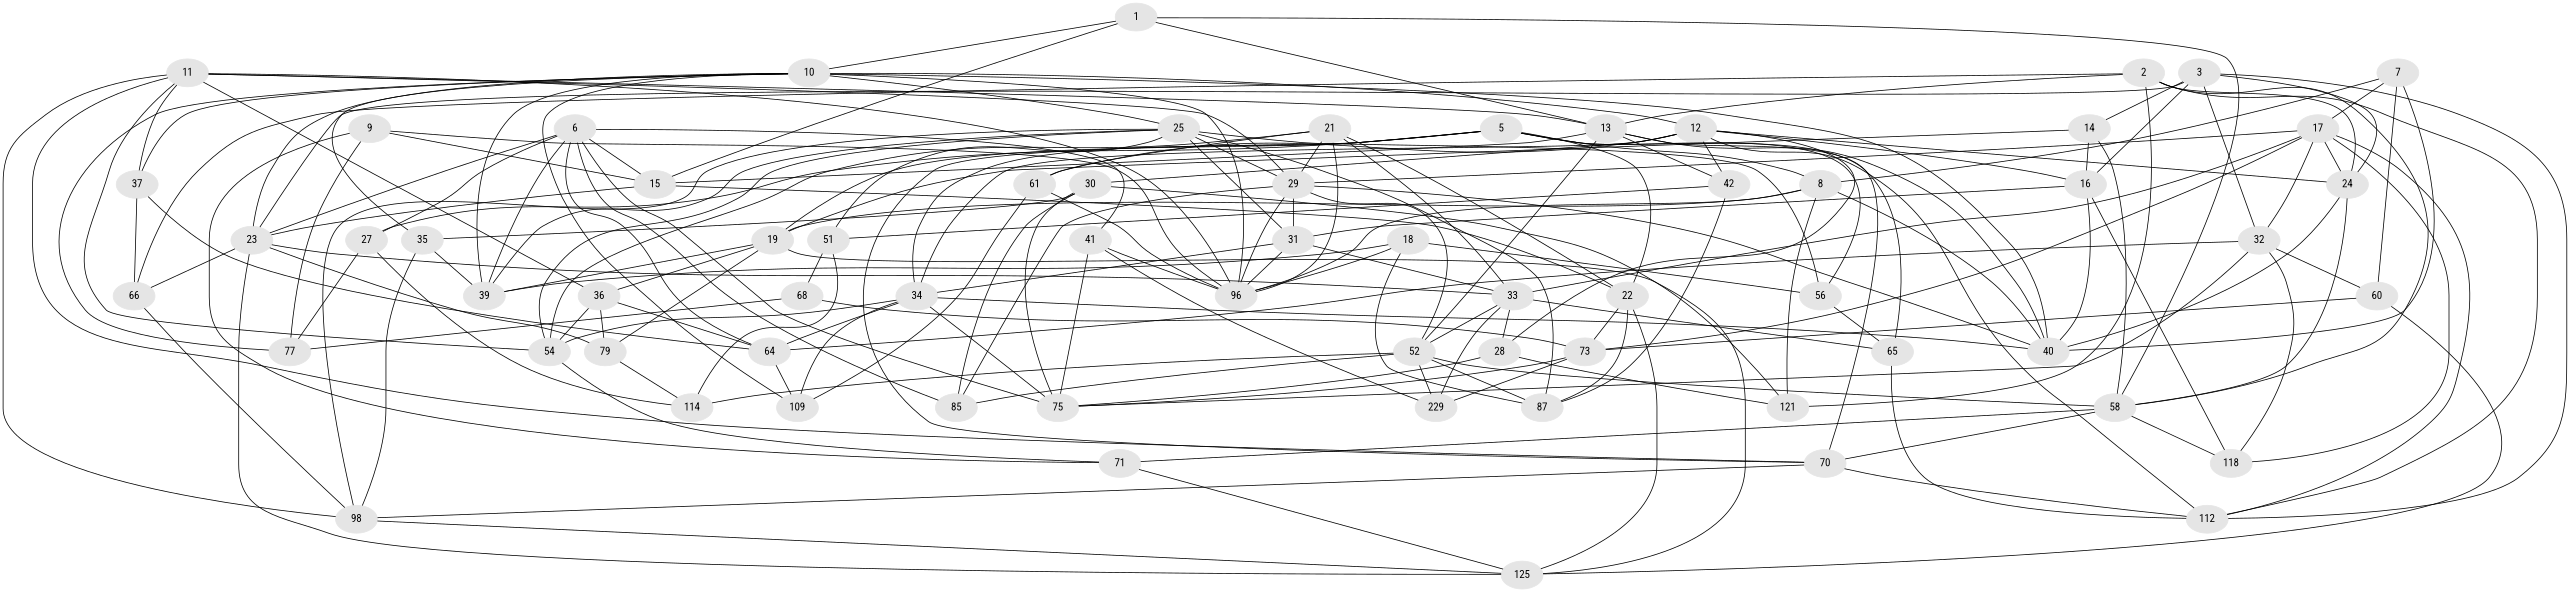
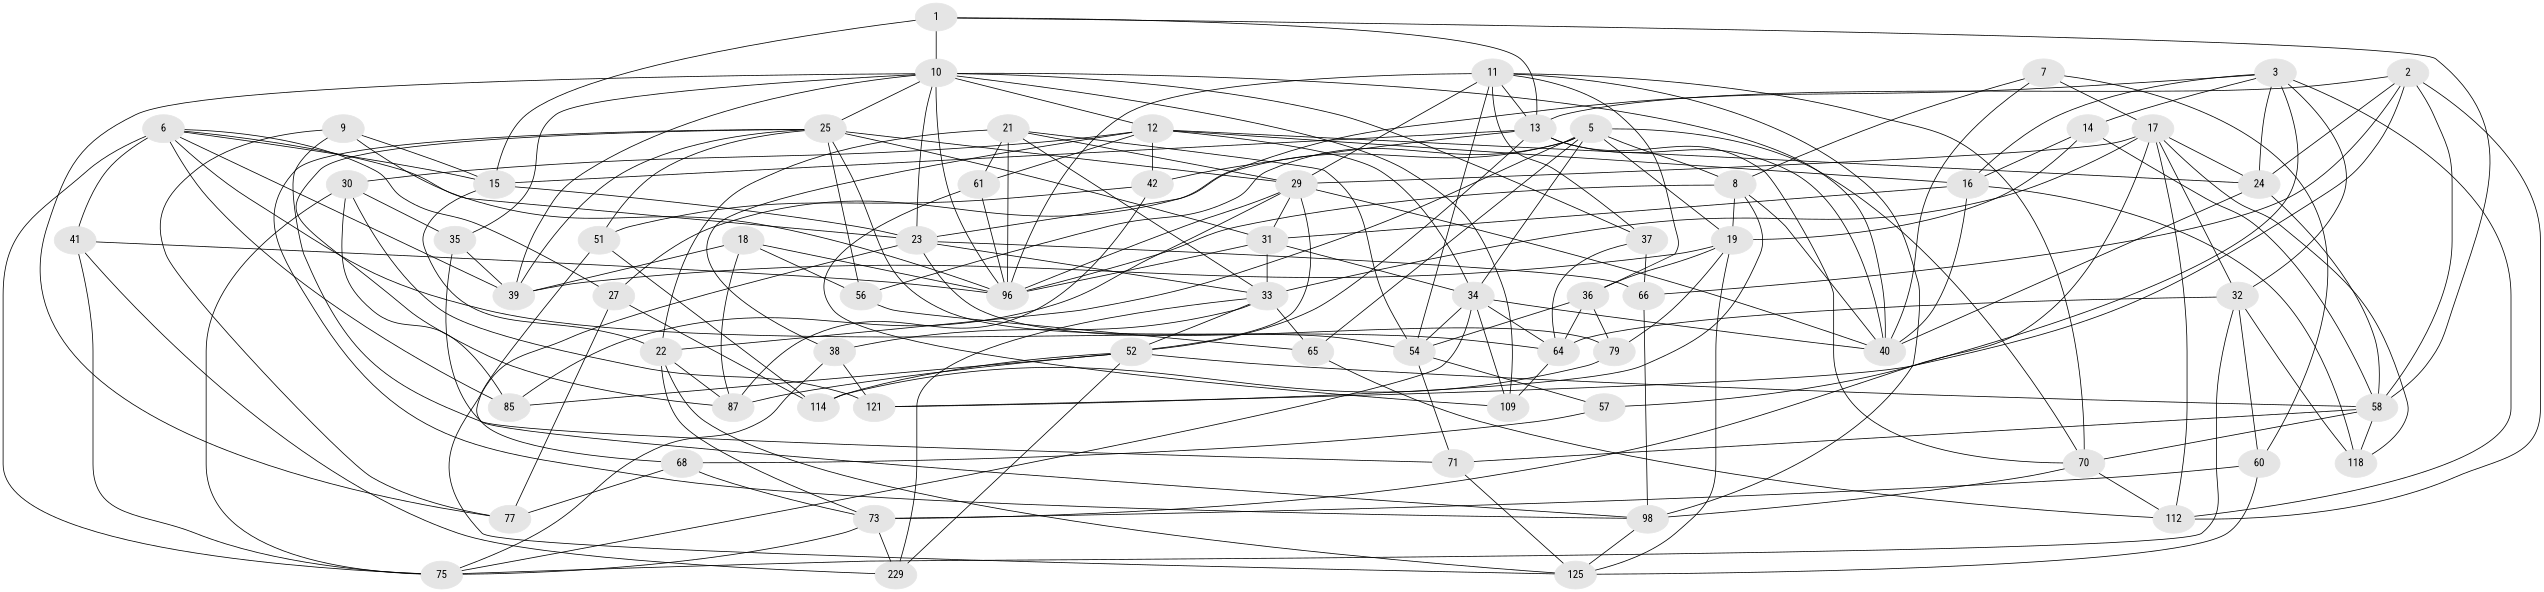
(1965, 291) -> none
(1500, 352) -> (835, 352)
none -> (1604, 408)
